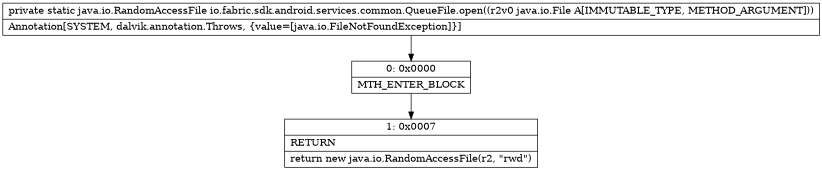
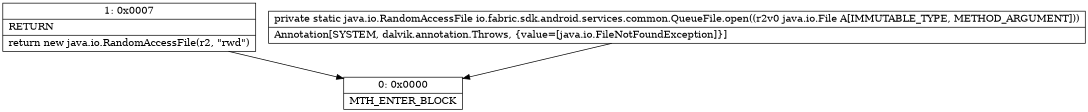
(411, 103) -> (283, 64)
